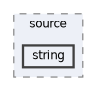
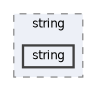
(48, 25) -> (48, 25)
